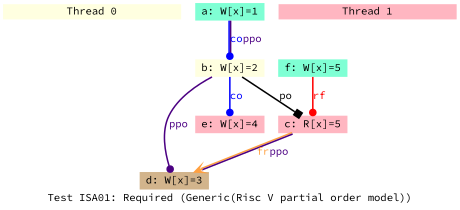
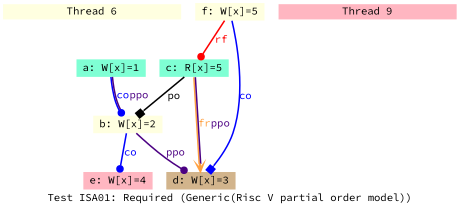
(92, 12) -> (92, 12)
(368, 12) -> (368, 12)
(313, 68) -> (230, 12)
(268, 94) -> (164, 94)
none -> (239, 96)
(313, 124) -> (194, 68)
